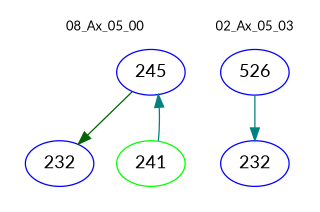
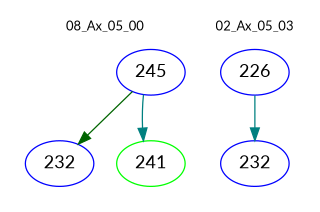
(255, 72) -> (255, 72)
(159, 124) -> (142, 111)
